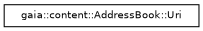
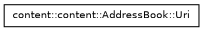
(102, 16) -> (102, 16)
